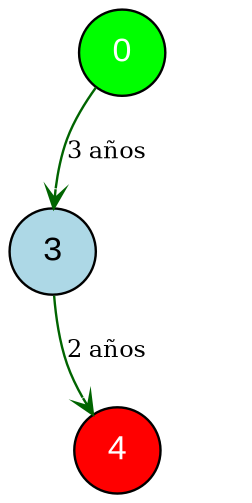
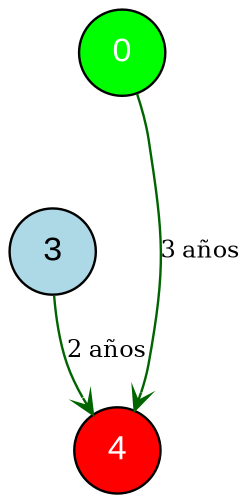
(69, 135) -> (161, 243)
